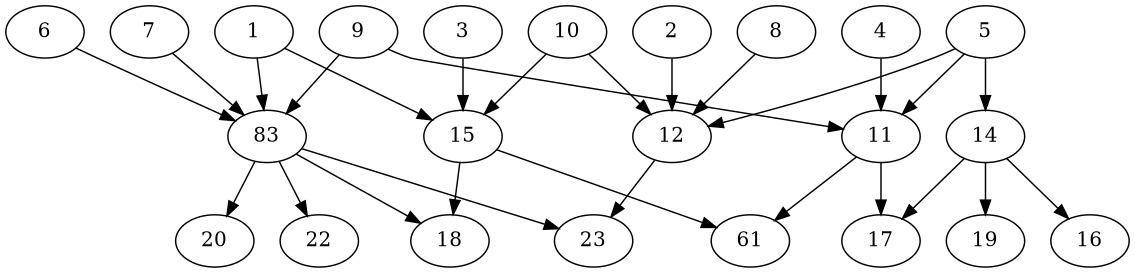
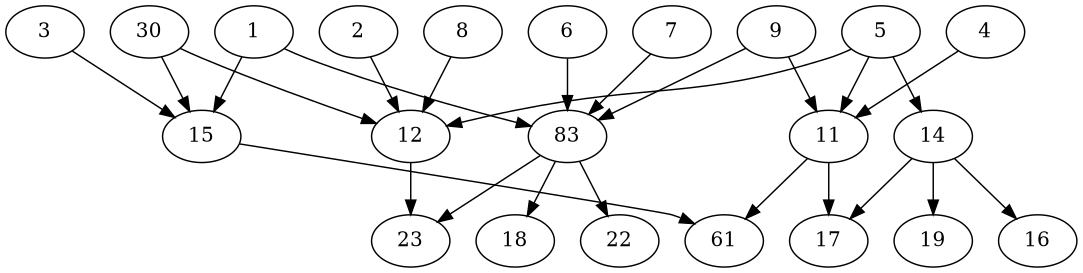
(567, 32) -> (149, 32)
(457, 181) -> none
(215, 241) -> none
